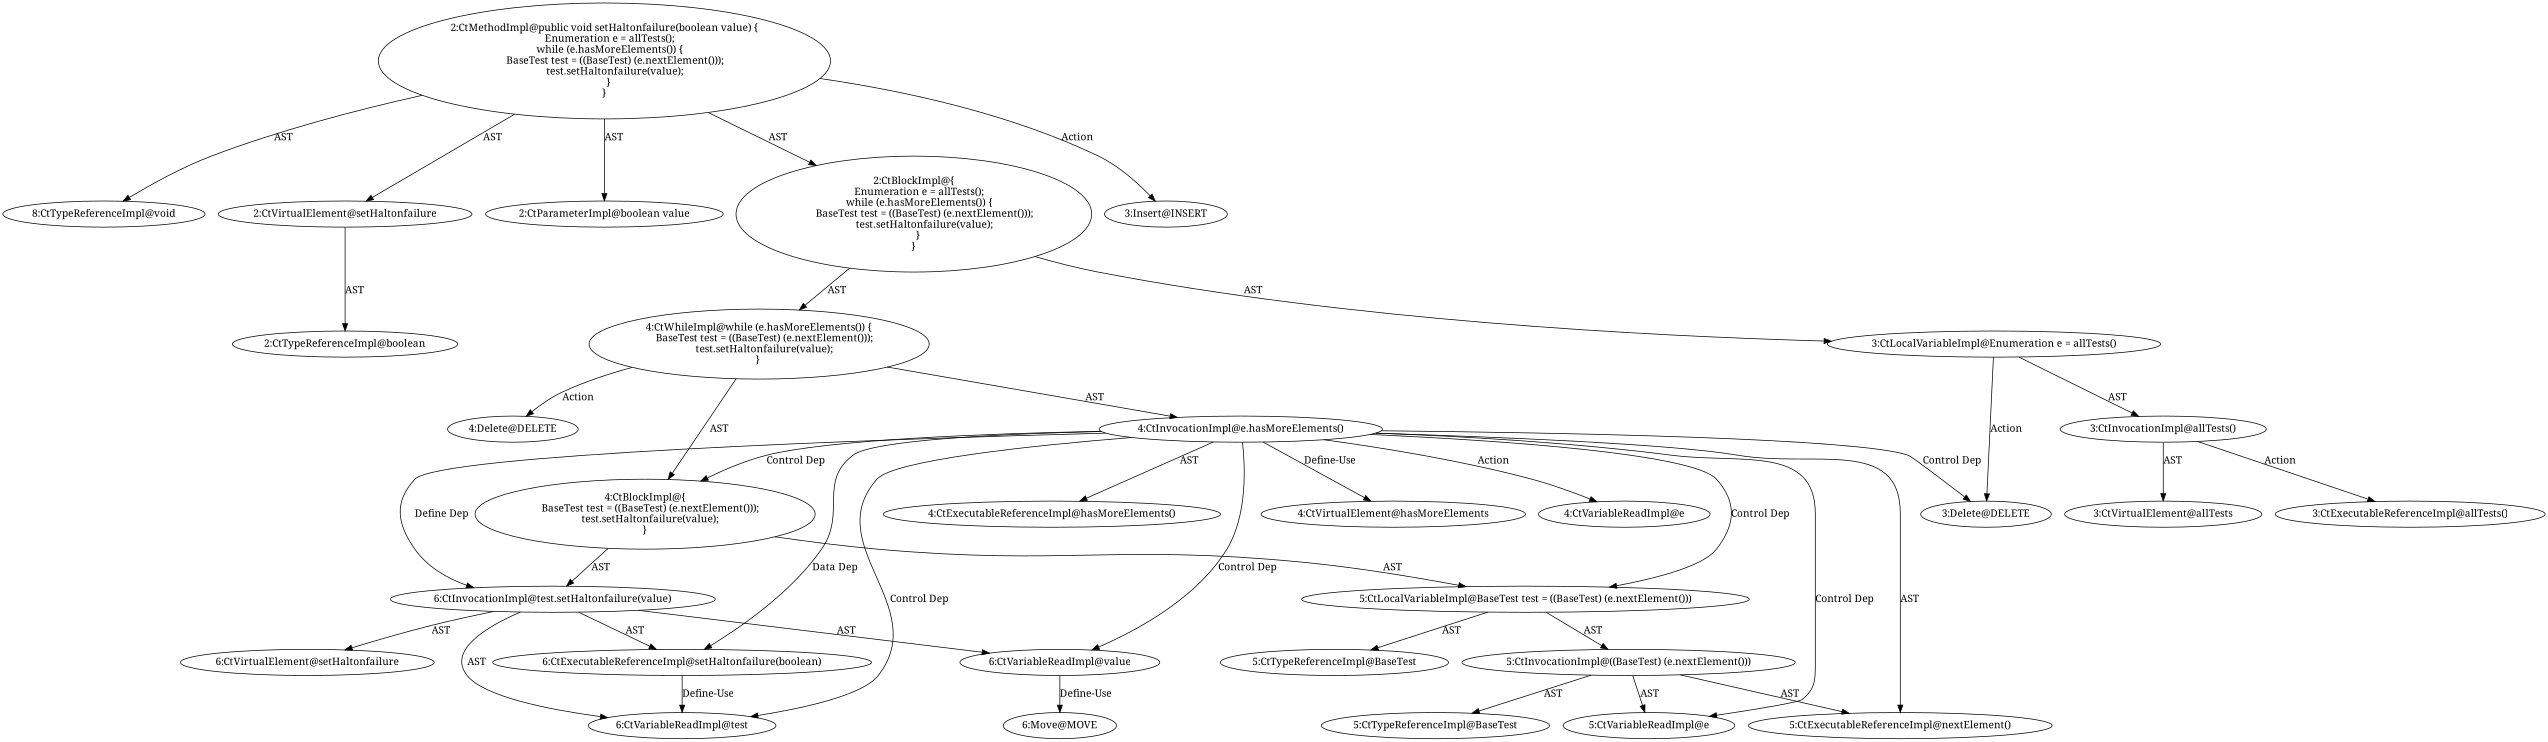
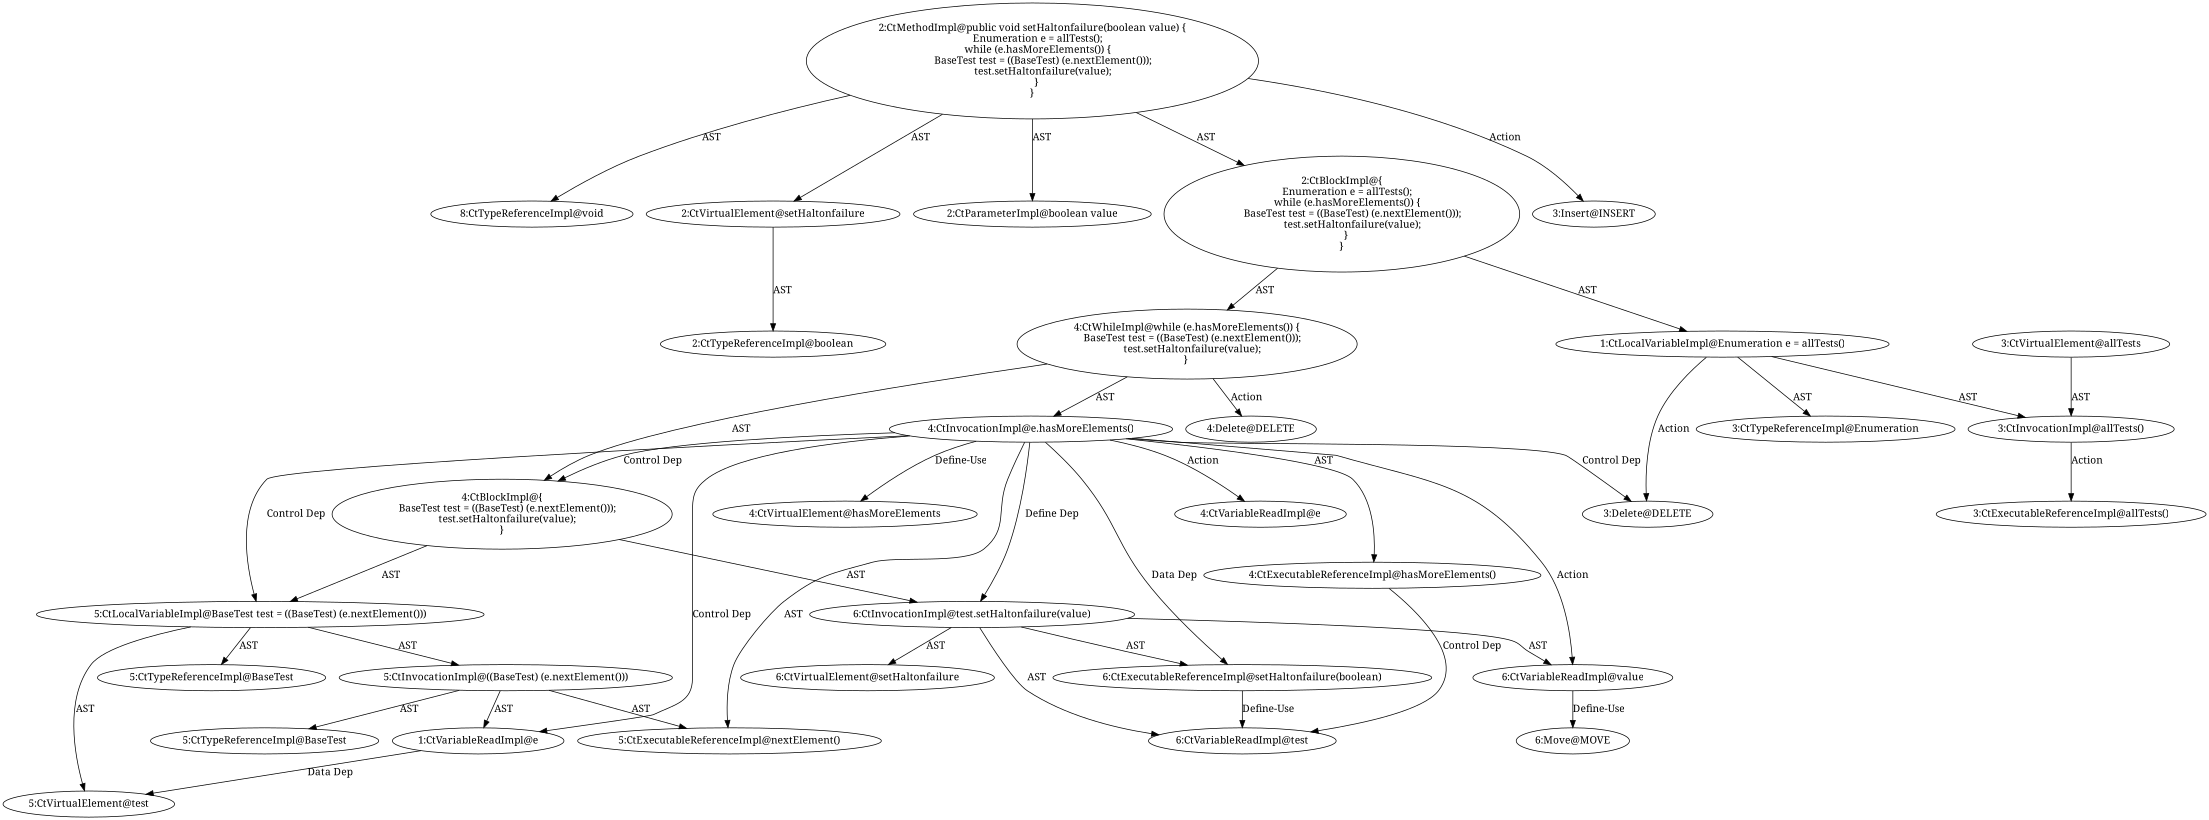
(1994, 344) -> (1722, 344)
none -> (1826, 429)
(2163, 468) -> (2071, 383)
(862, 514) -> (1437, 692)
(1248, 568) -> (1573, 575)
(1649, 726) -> (478, 741)
none -> (89, 804)
